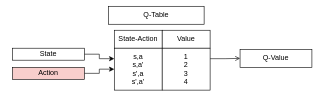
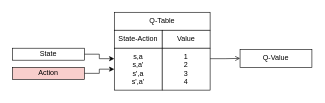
(156, 15) -> (162, 21)
